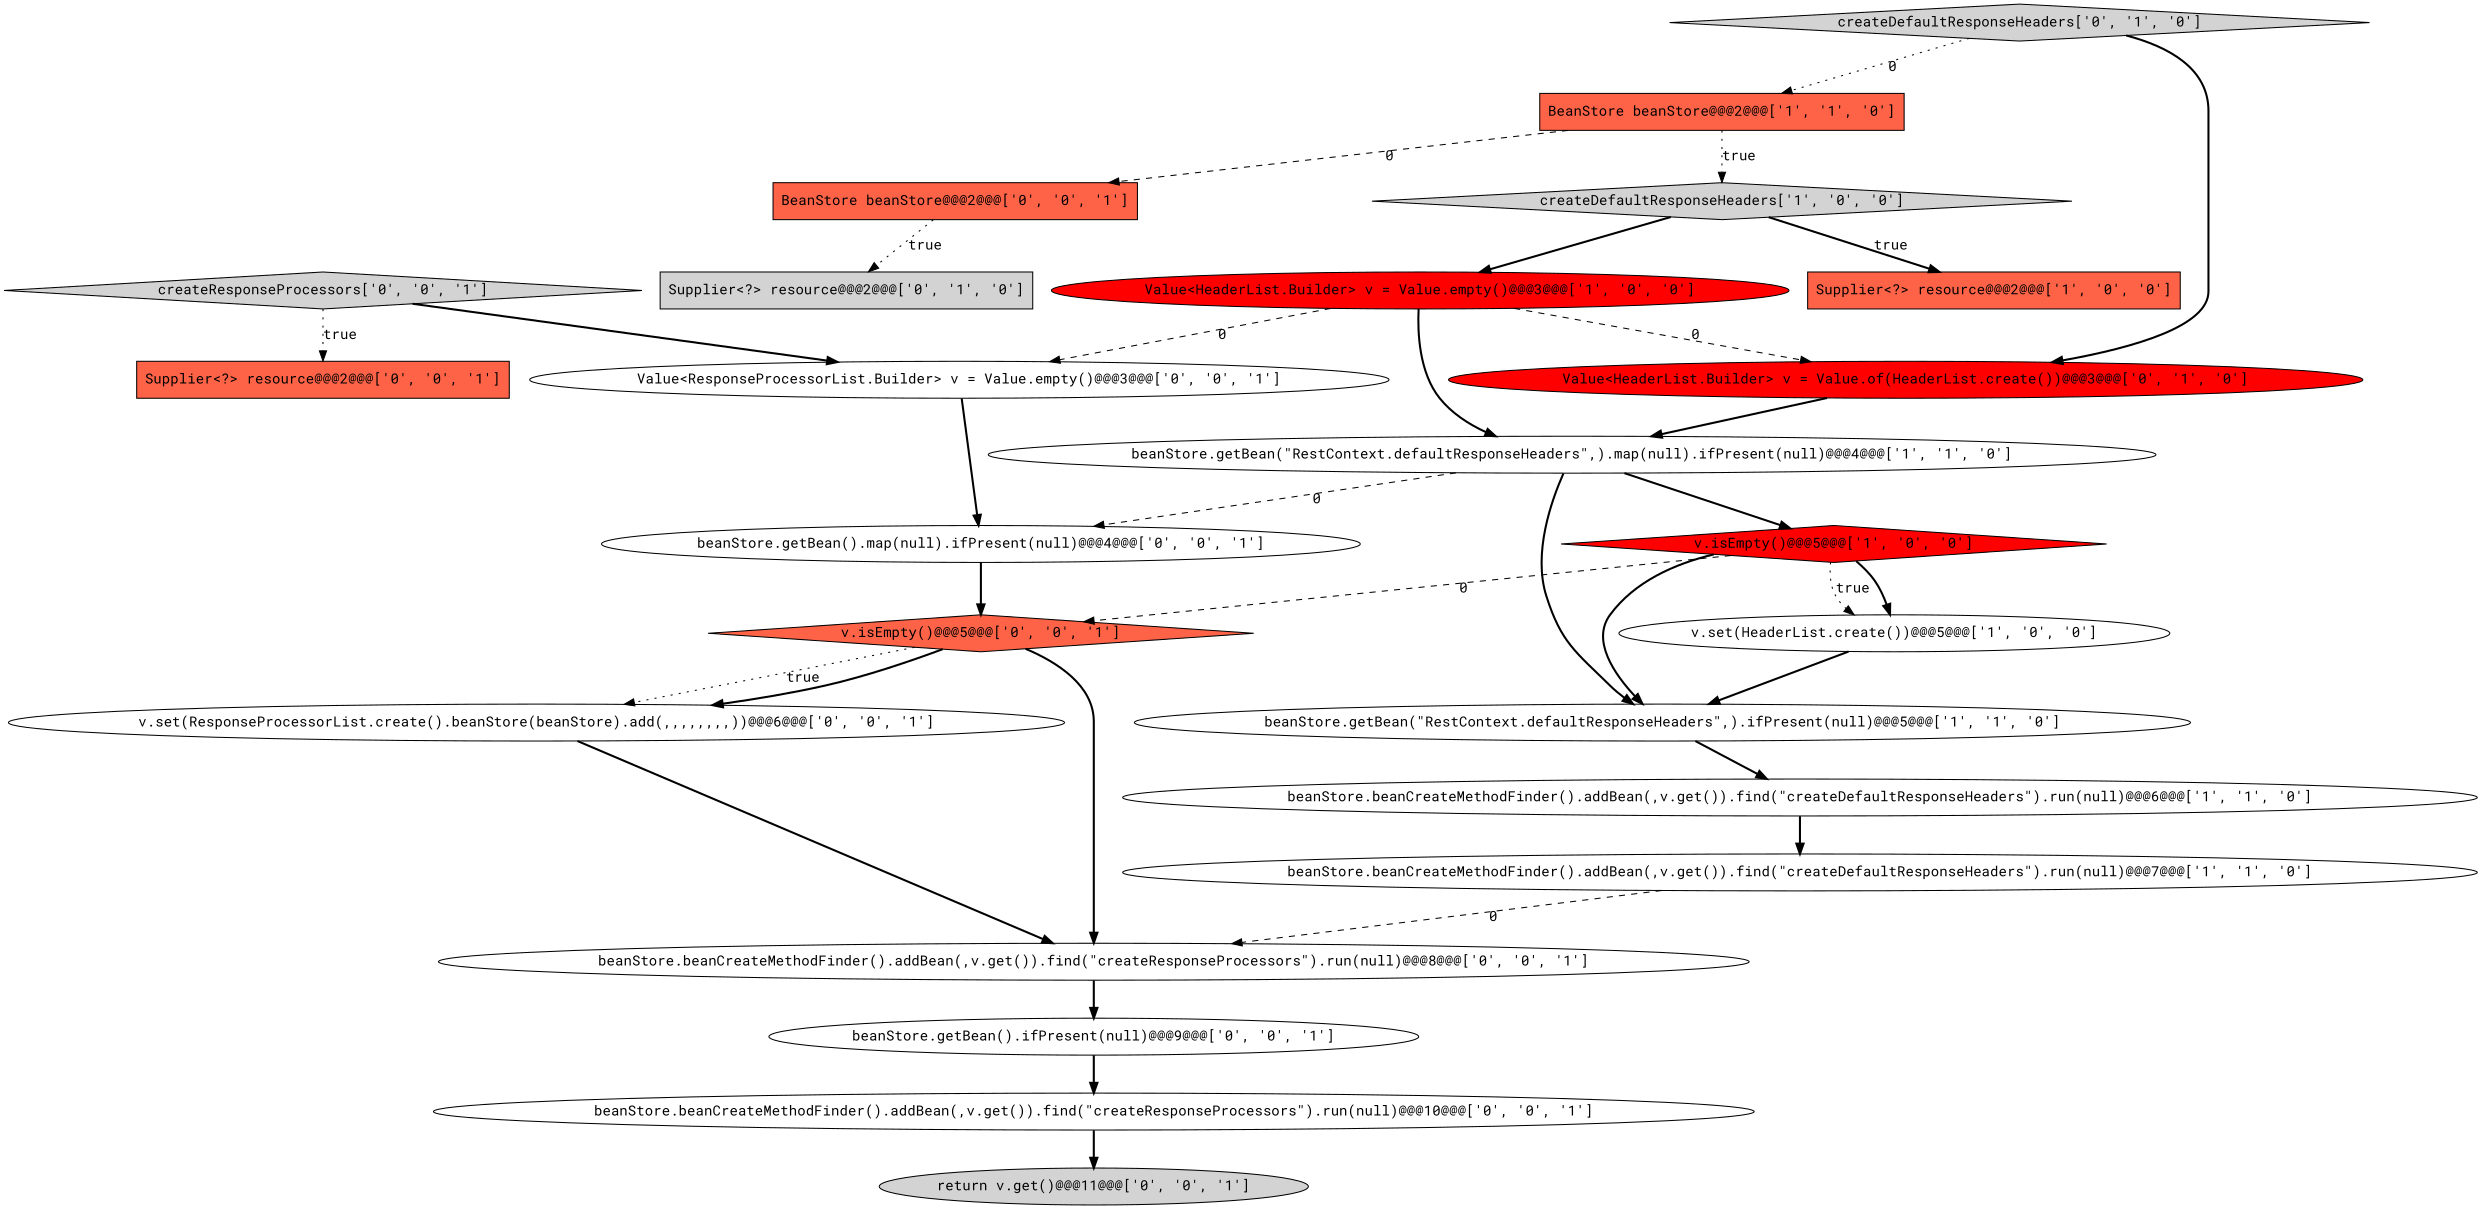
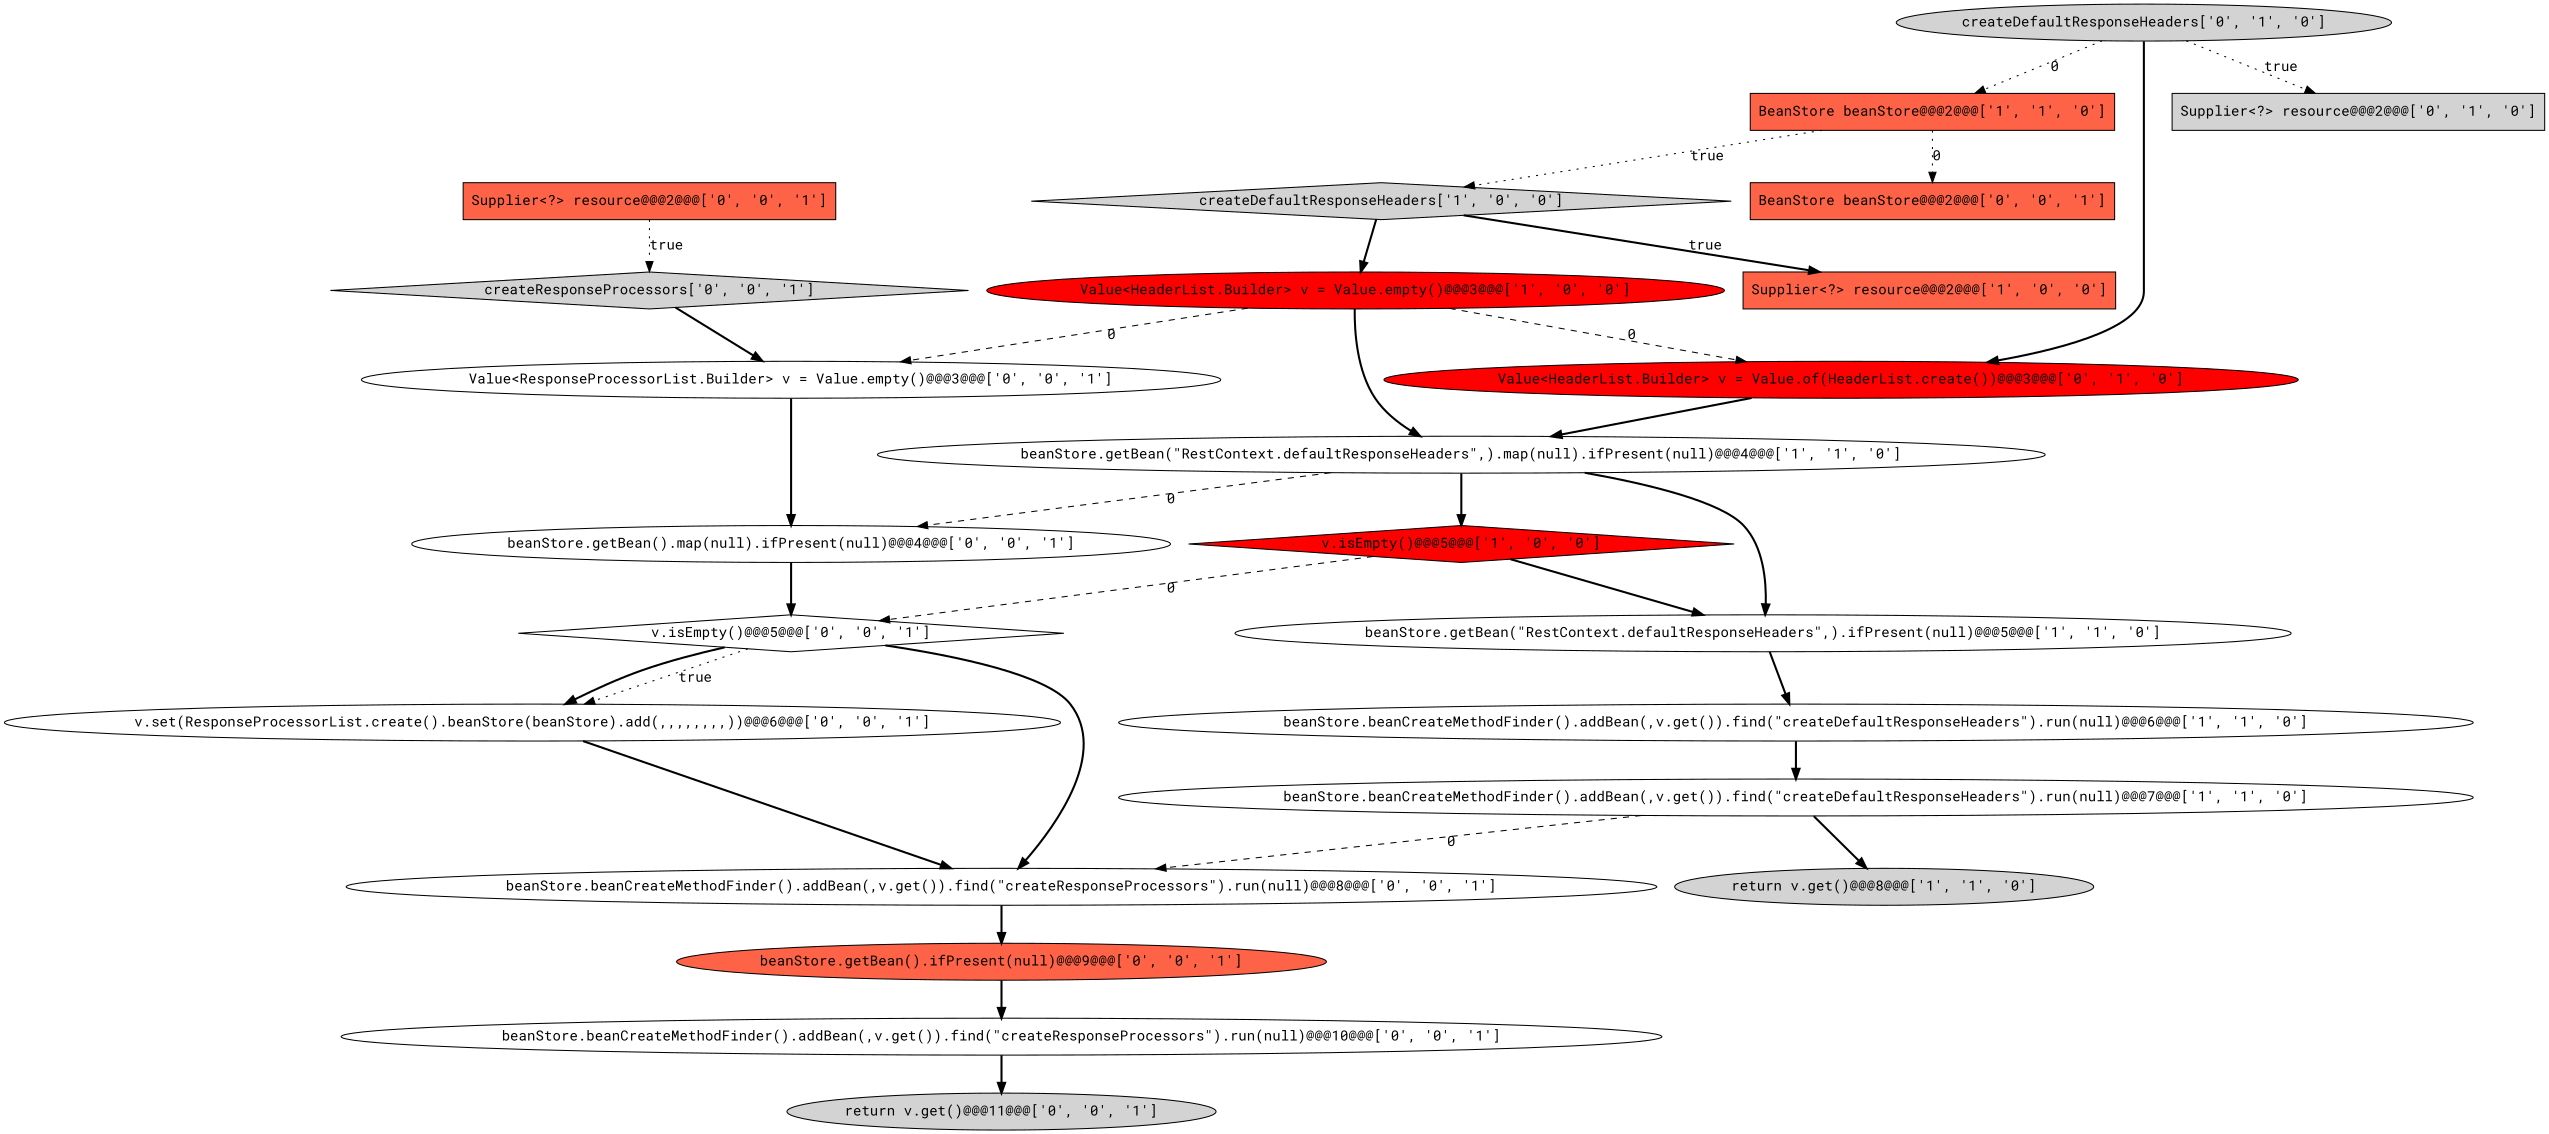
(2020, 23) -> (2144, 23)
(1344, 156) -> (1932, 151)
(905, 242) -> (2246, 65)
(323, 330) -> (649, 241)
(981, 633) -> (791, 633)
(1894, 633) -> none
none -> (1884, 887)
(1094, 1037) -> (1001, 962)
